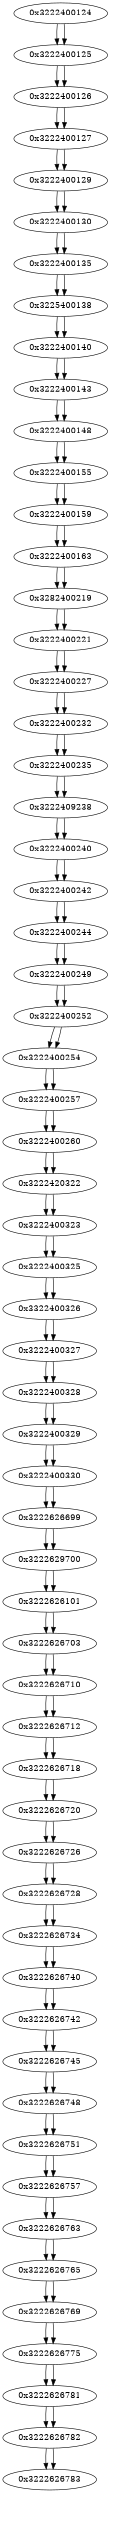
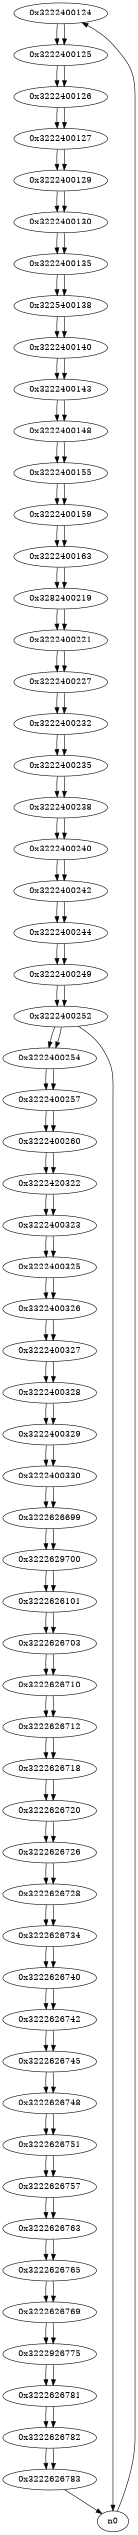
(61, 808) -> (61, 808)
(50, 2354) -> (50, 2354)
none -> (113, 2521)
